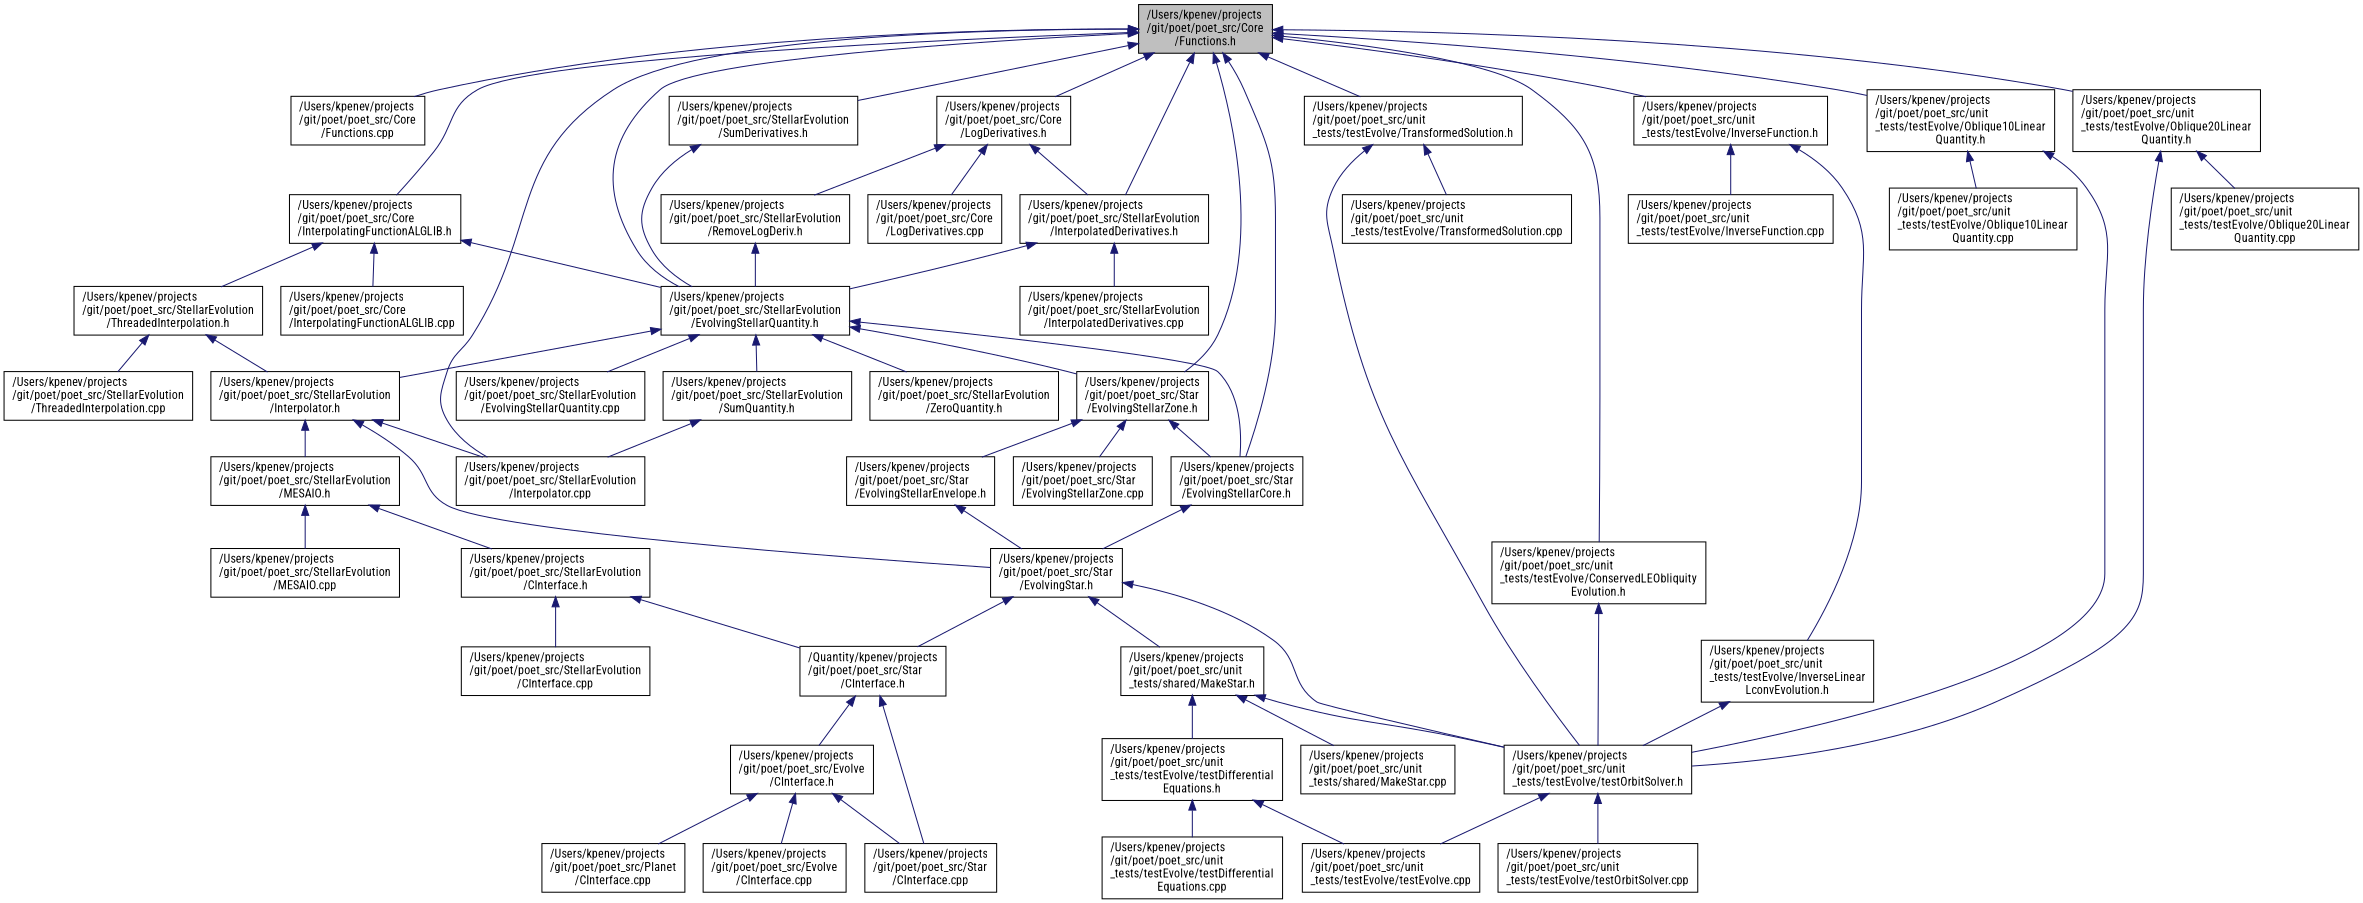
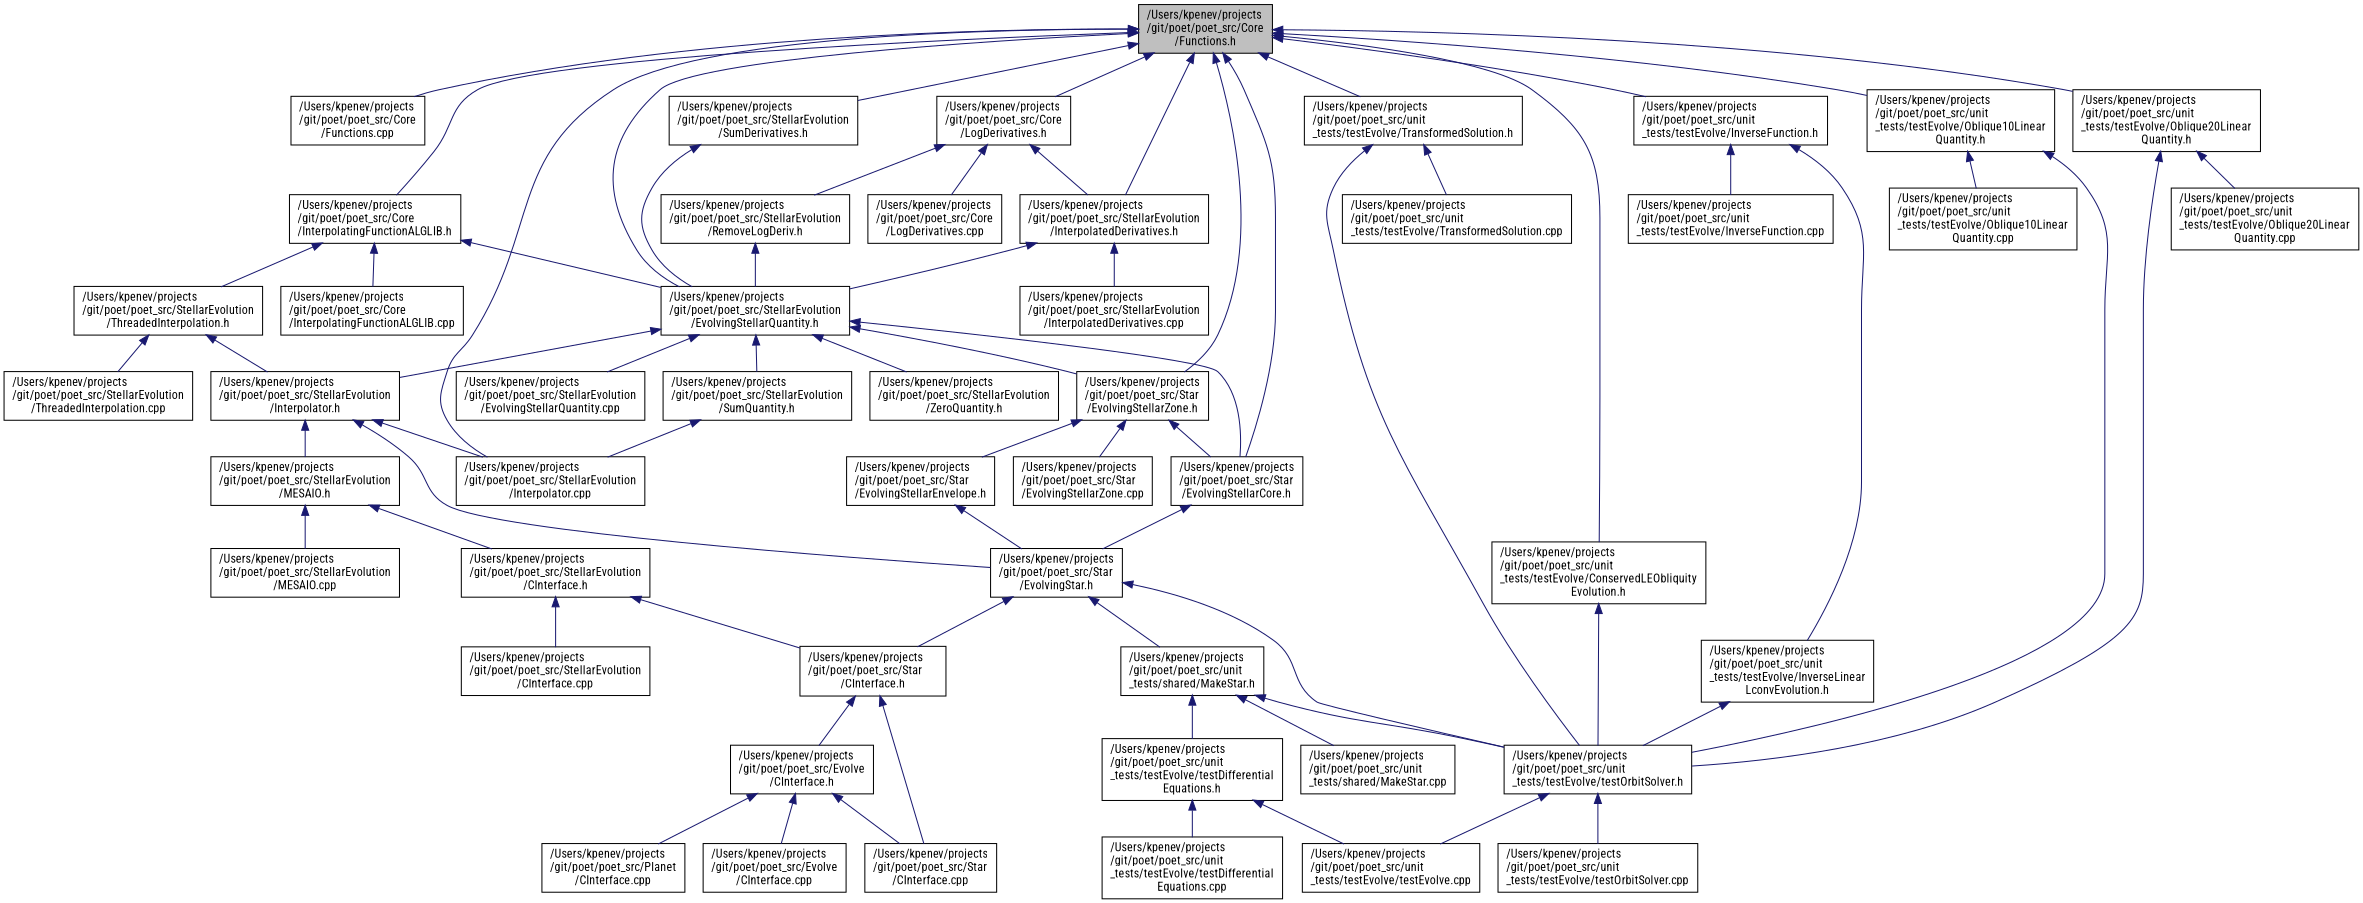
(873, 671) -> (873, 671)
